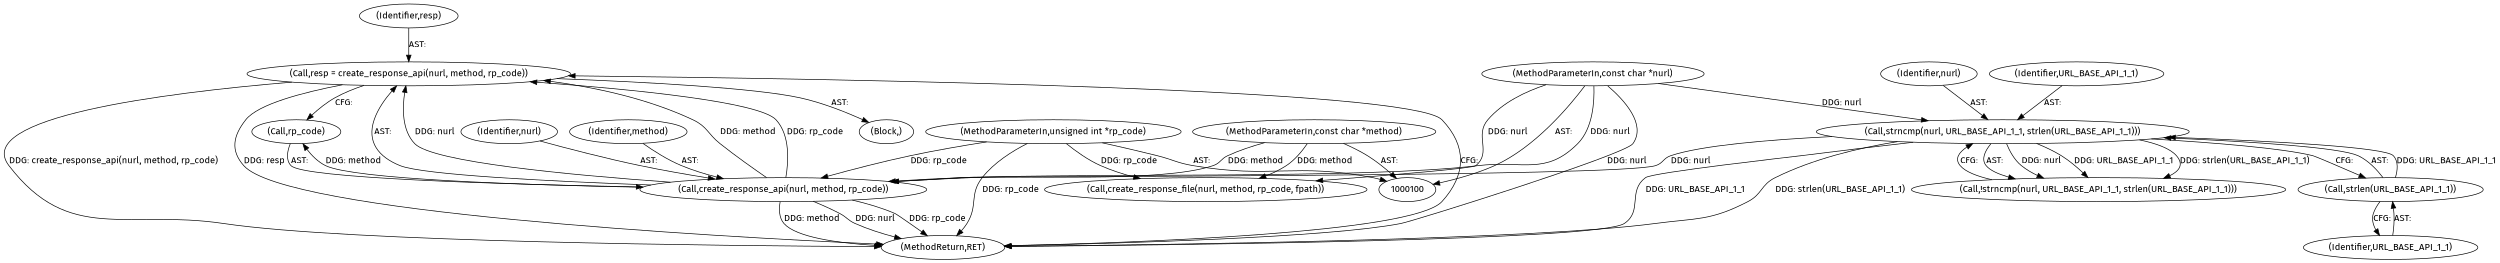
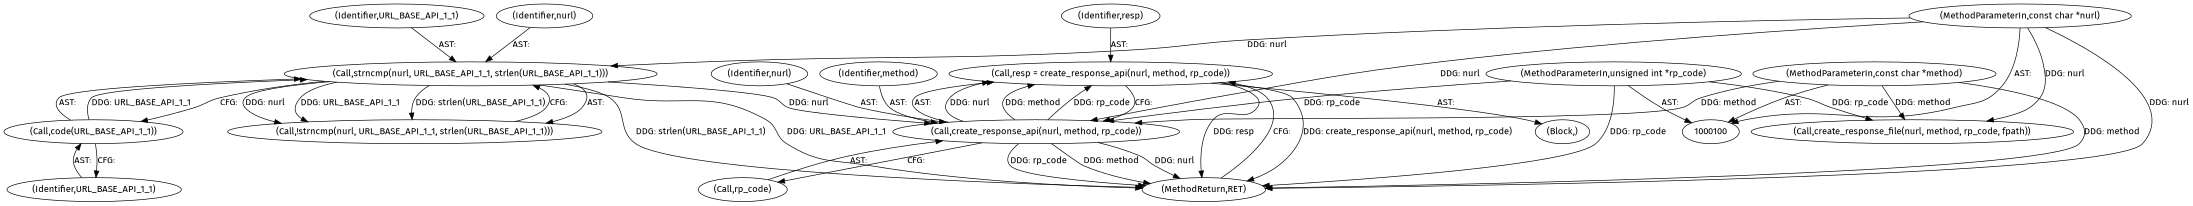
(336, 97) -> (1132, 108)
(354, 161) -> (917, 161)
none -> (1875, 169)
(2391, 190) -> (93, 132)
